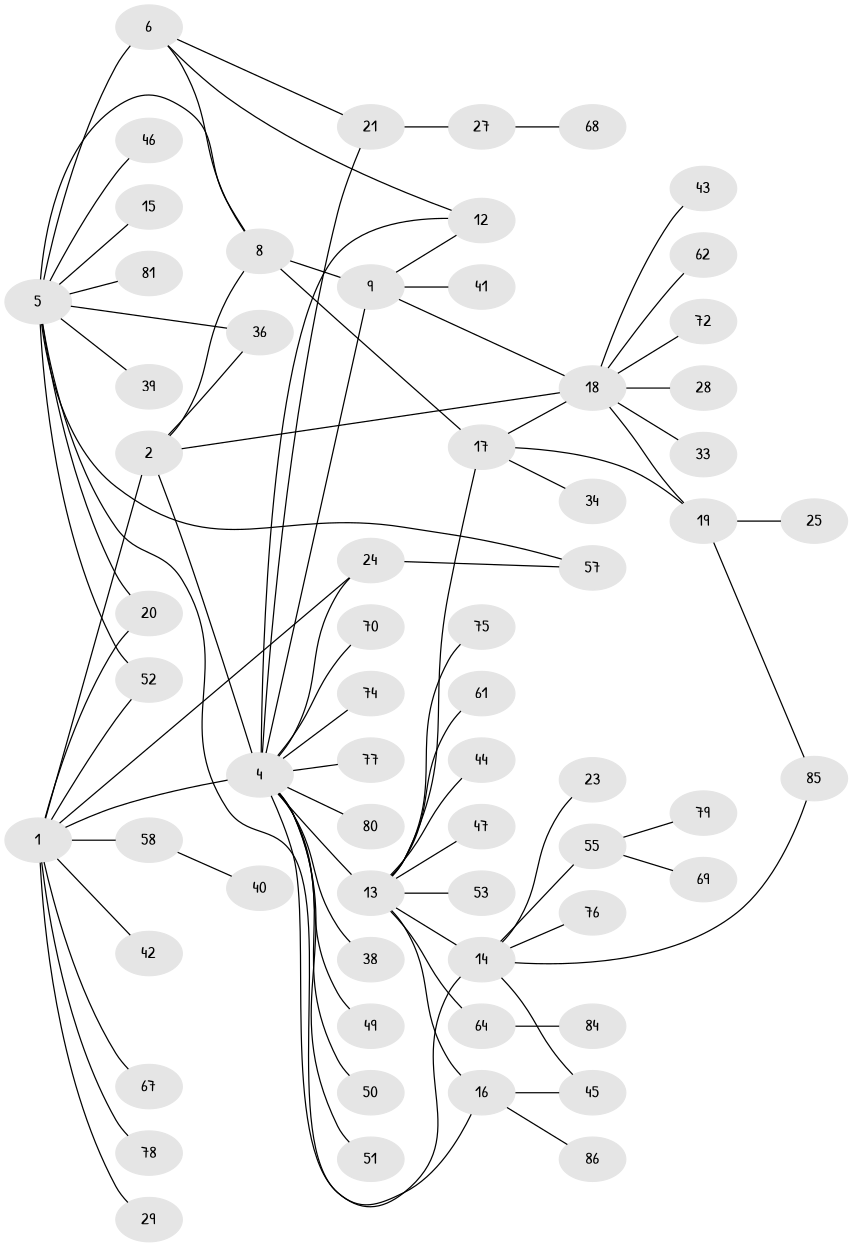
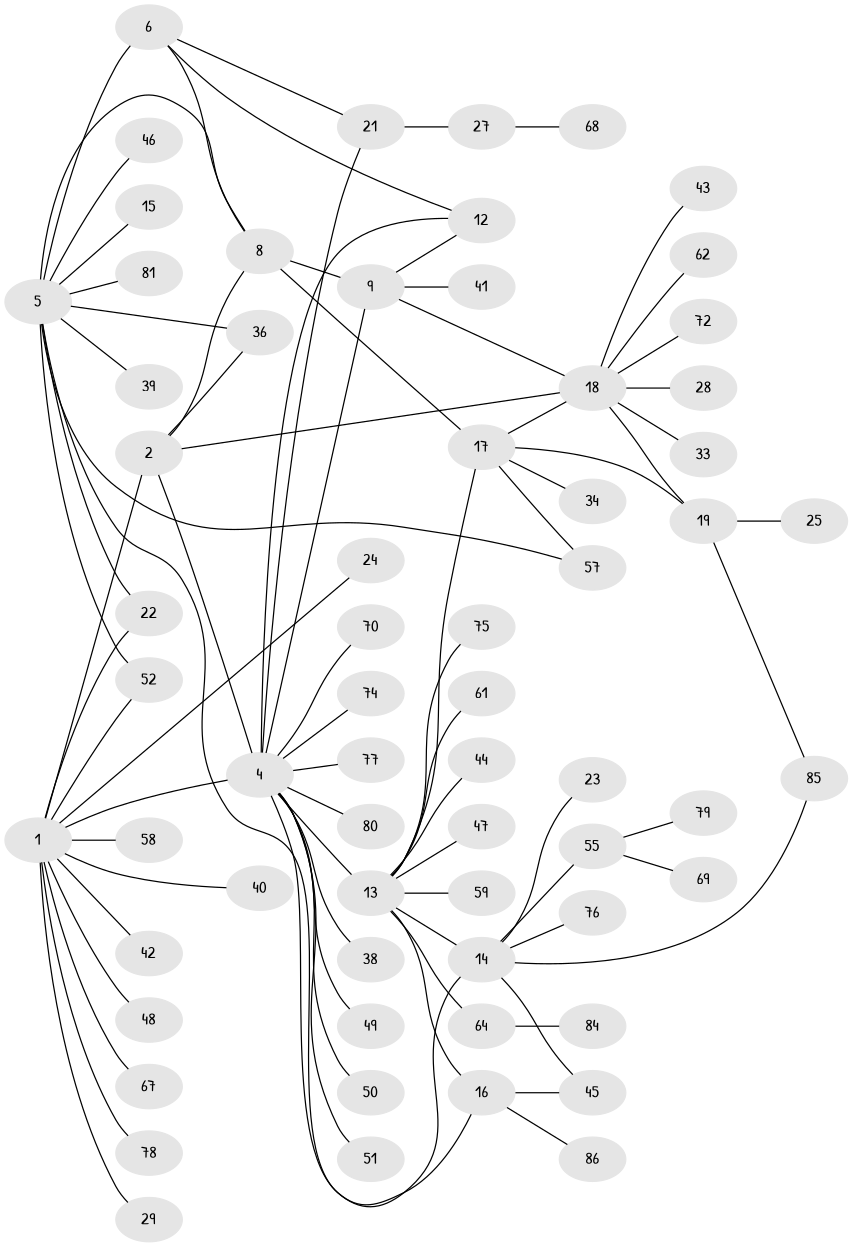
(482, 564) -> (536, 508)
(149, 614) -> (149, 614)
(314, 667) -> none
(205, 864) -> (144, 879)
(482, 893) -> (482, 893)
none -> (149, 1020)
